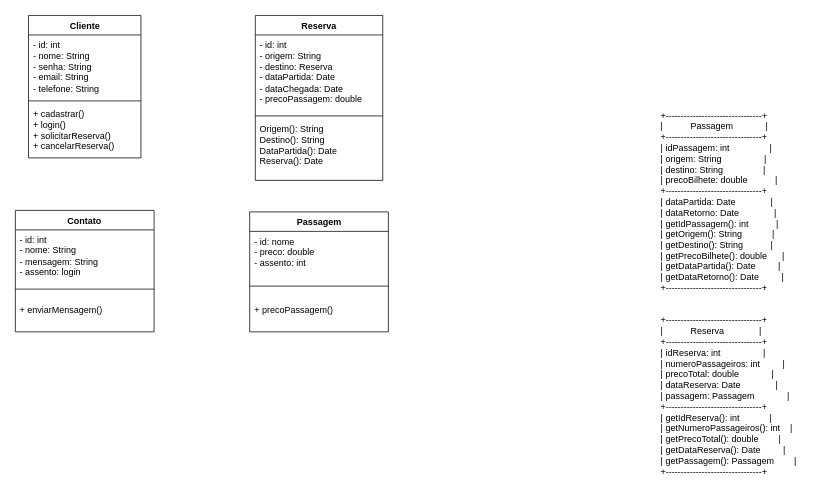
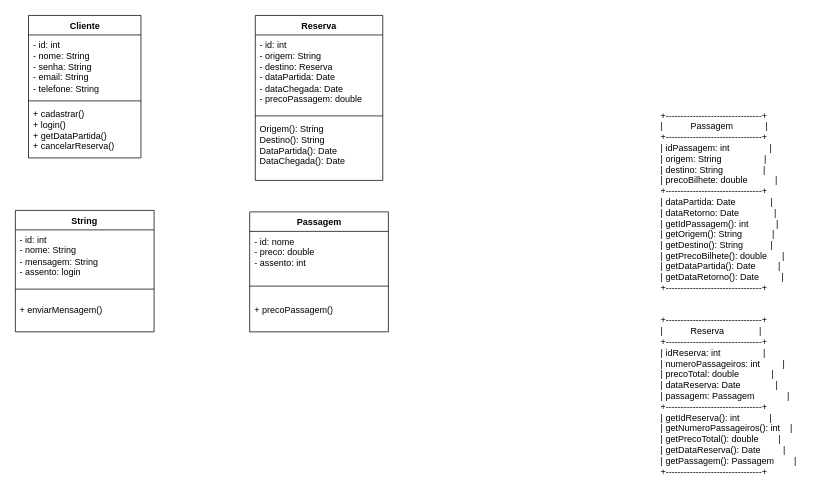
(79, 131) -> (79, 131)
(304, 146) -> (305, 146)
(85, 221) -> (85, 221)
